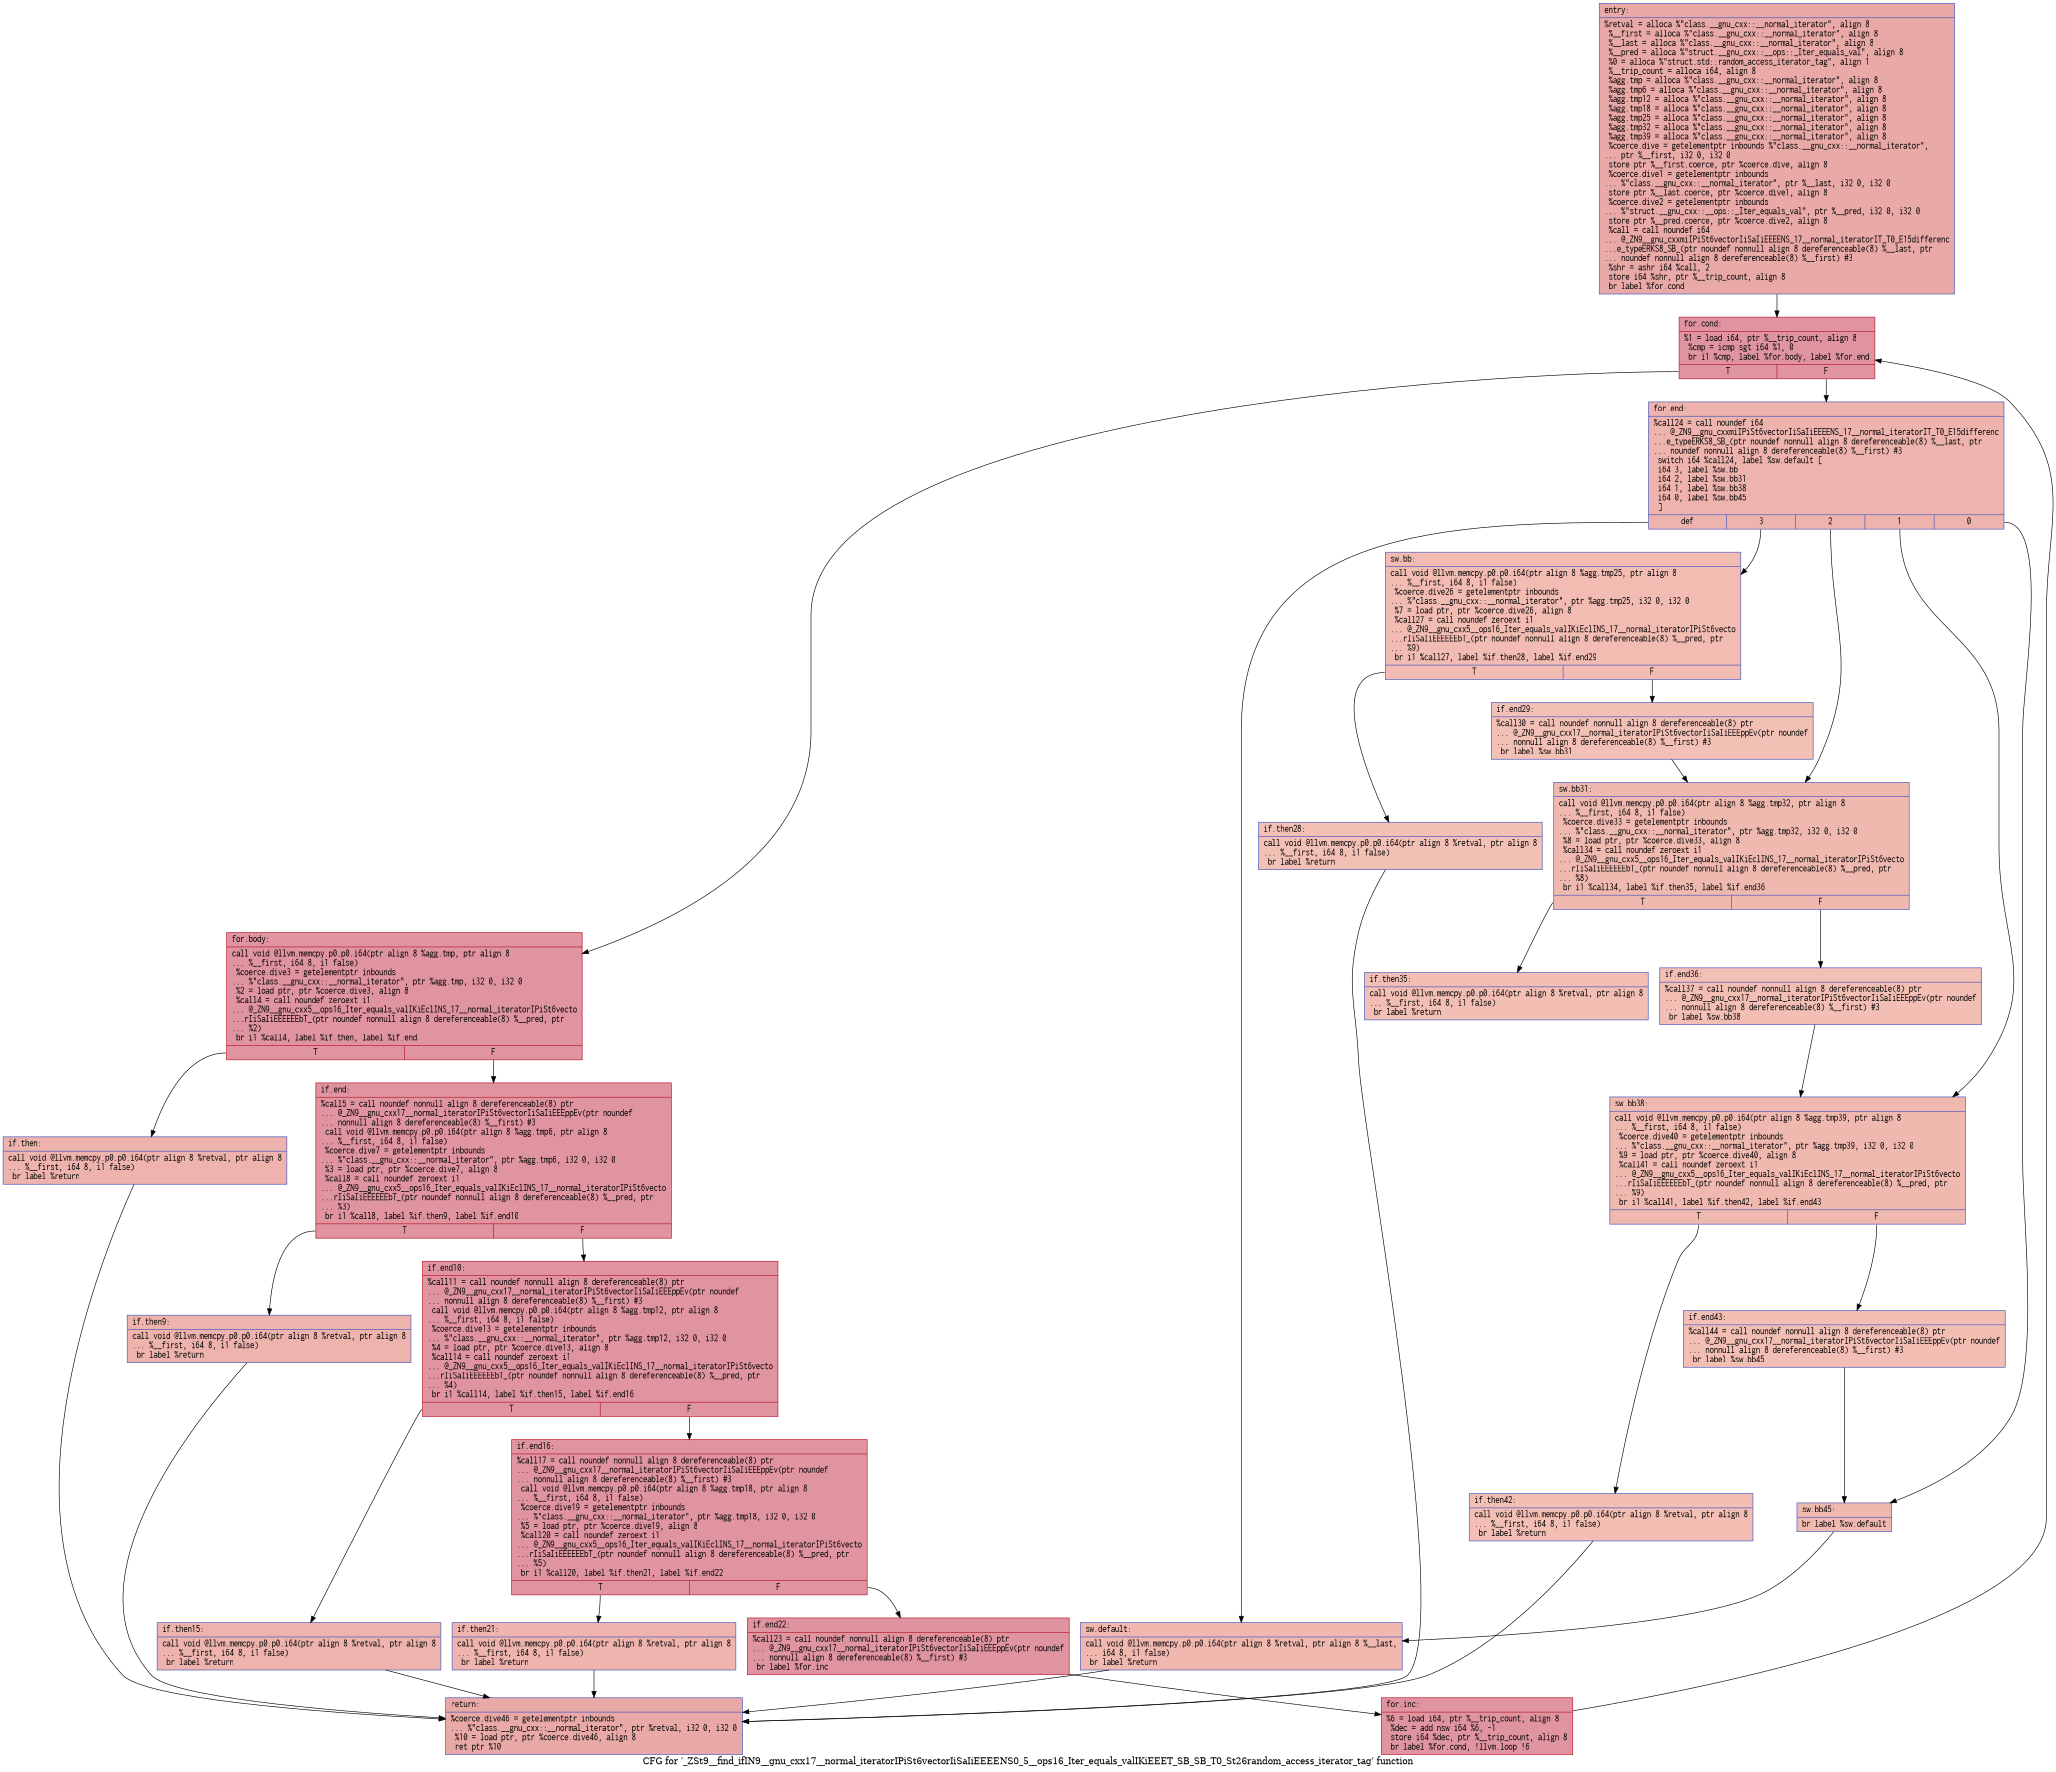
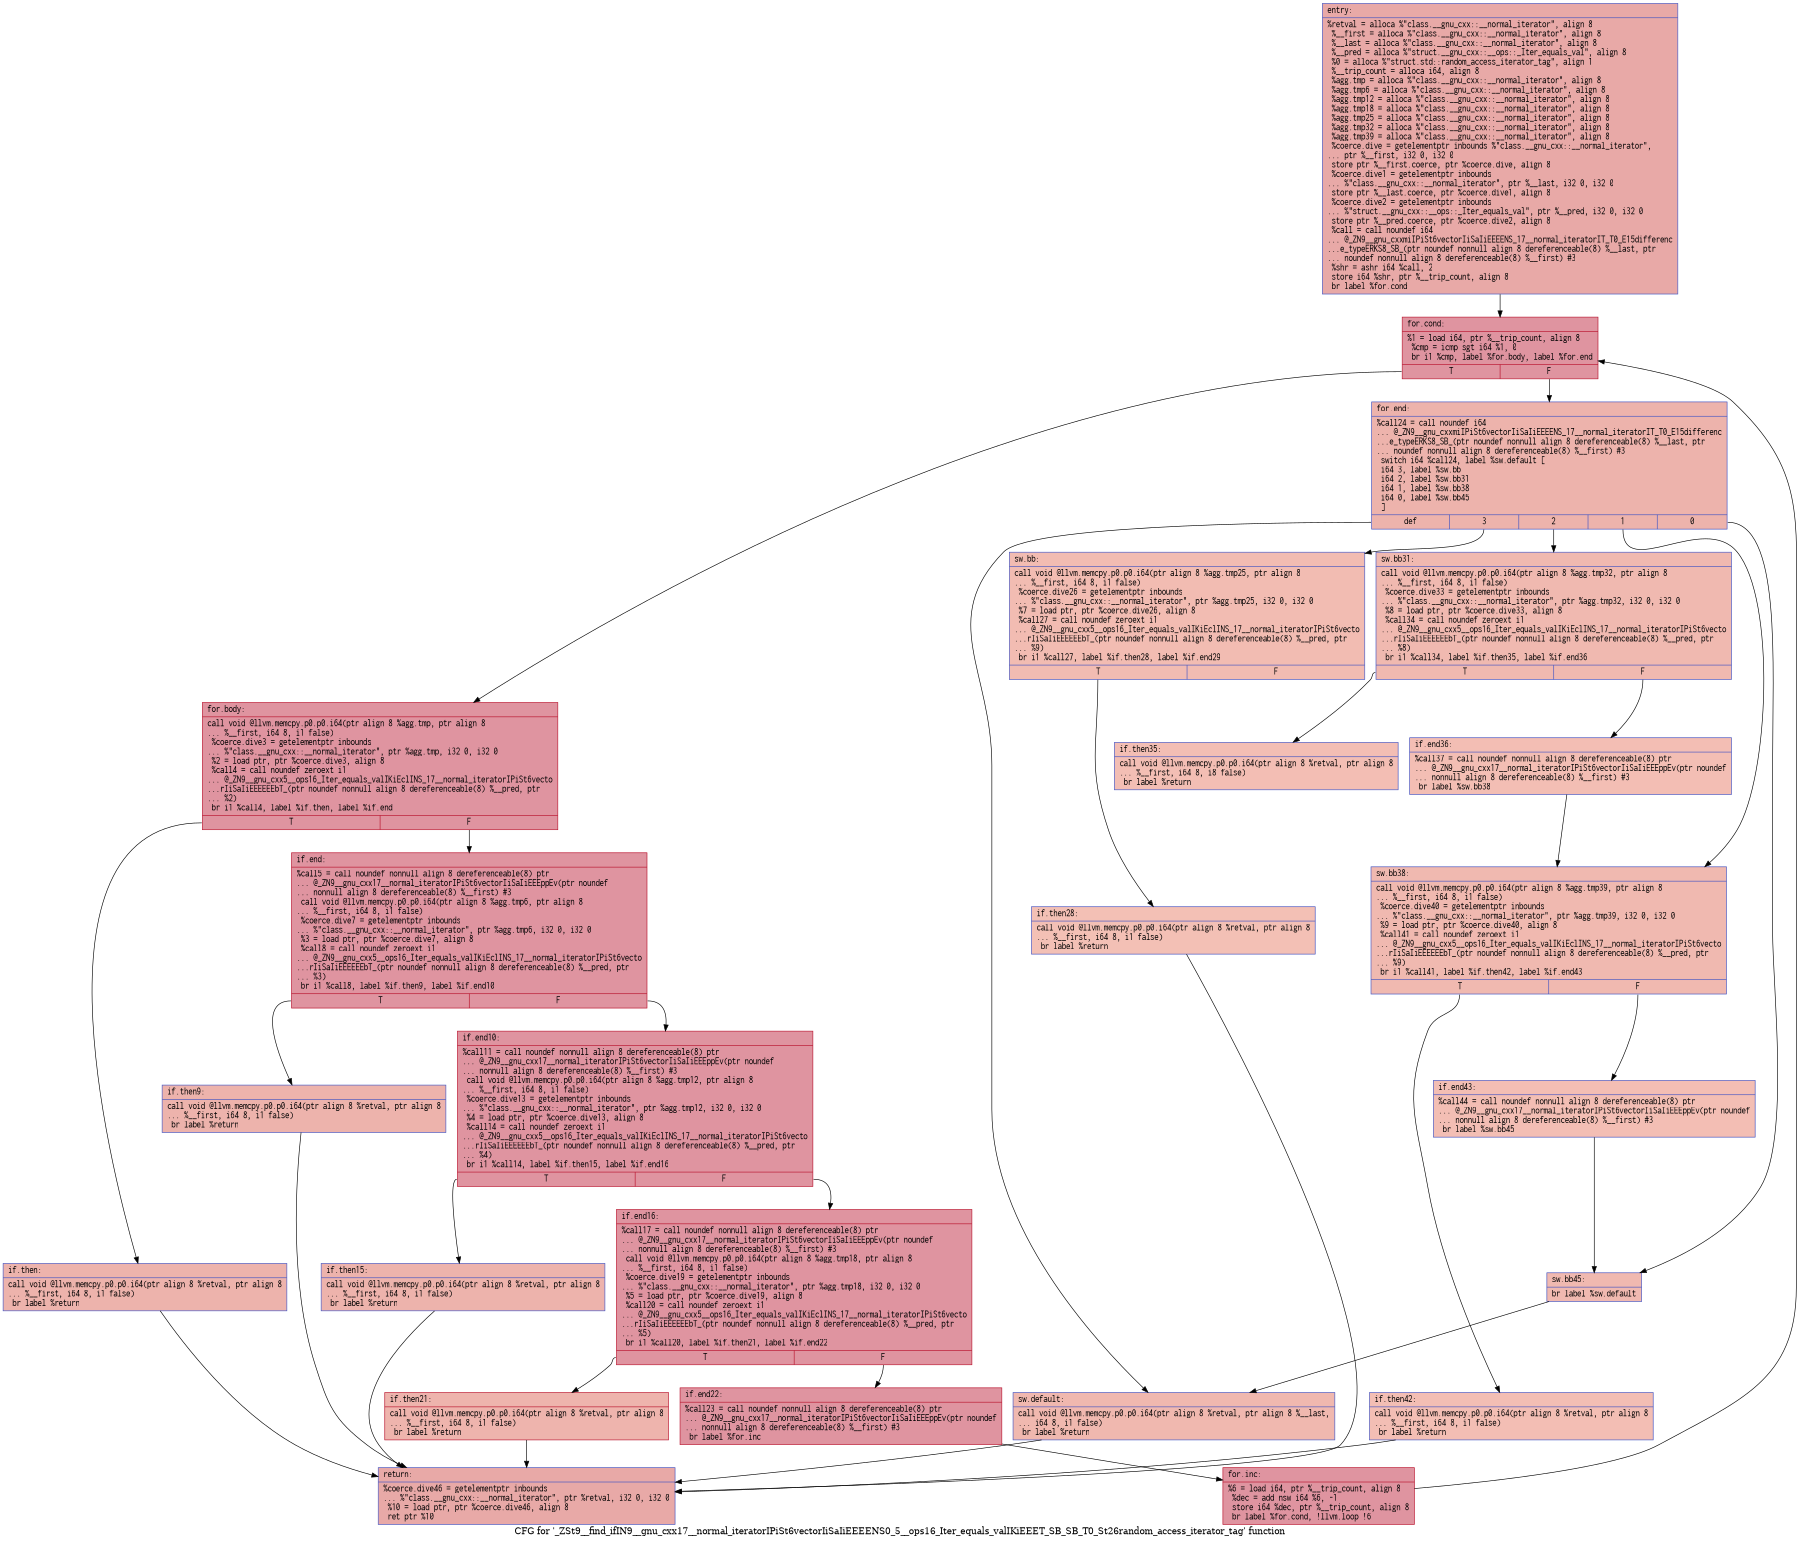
(1652, 731) -> none
(1433, 1003) -> (1183, 773)
(594, 1646) -> (527, 1416)
